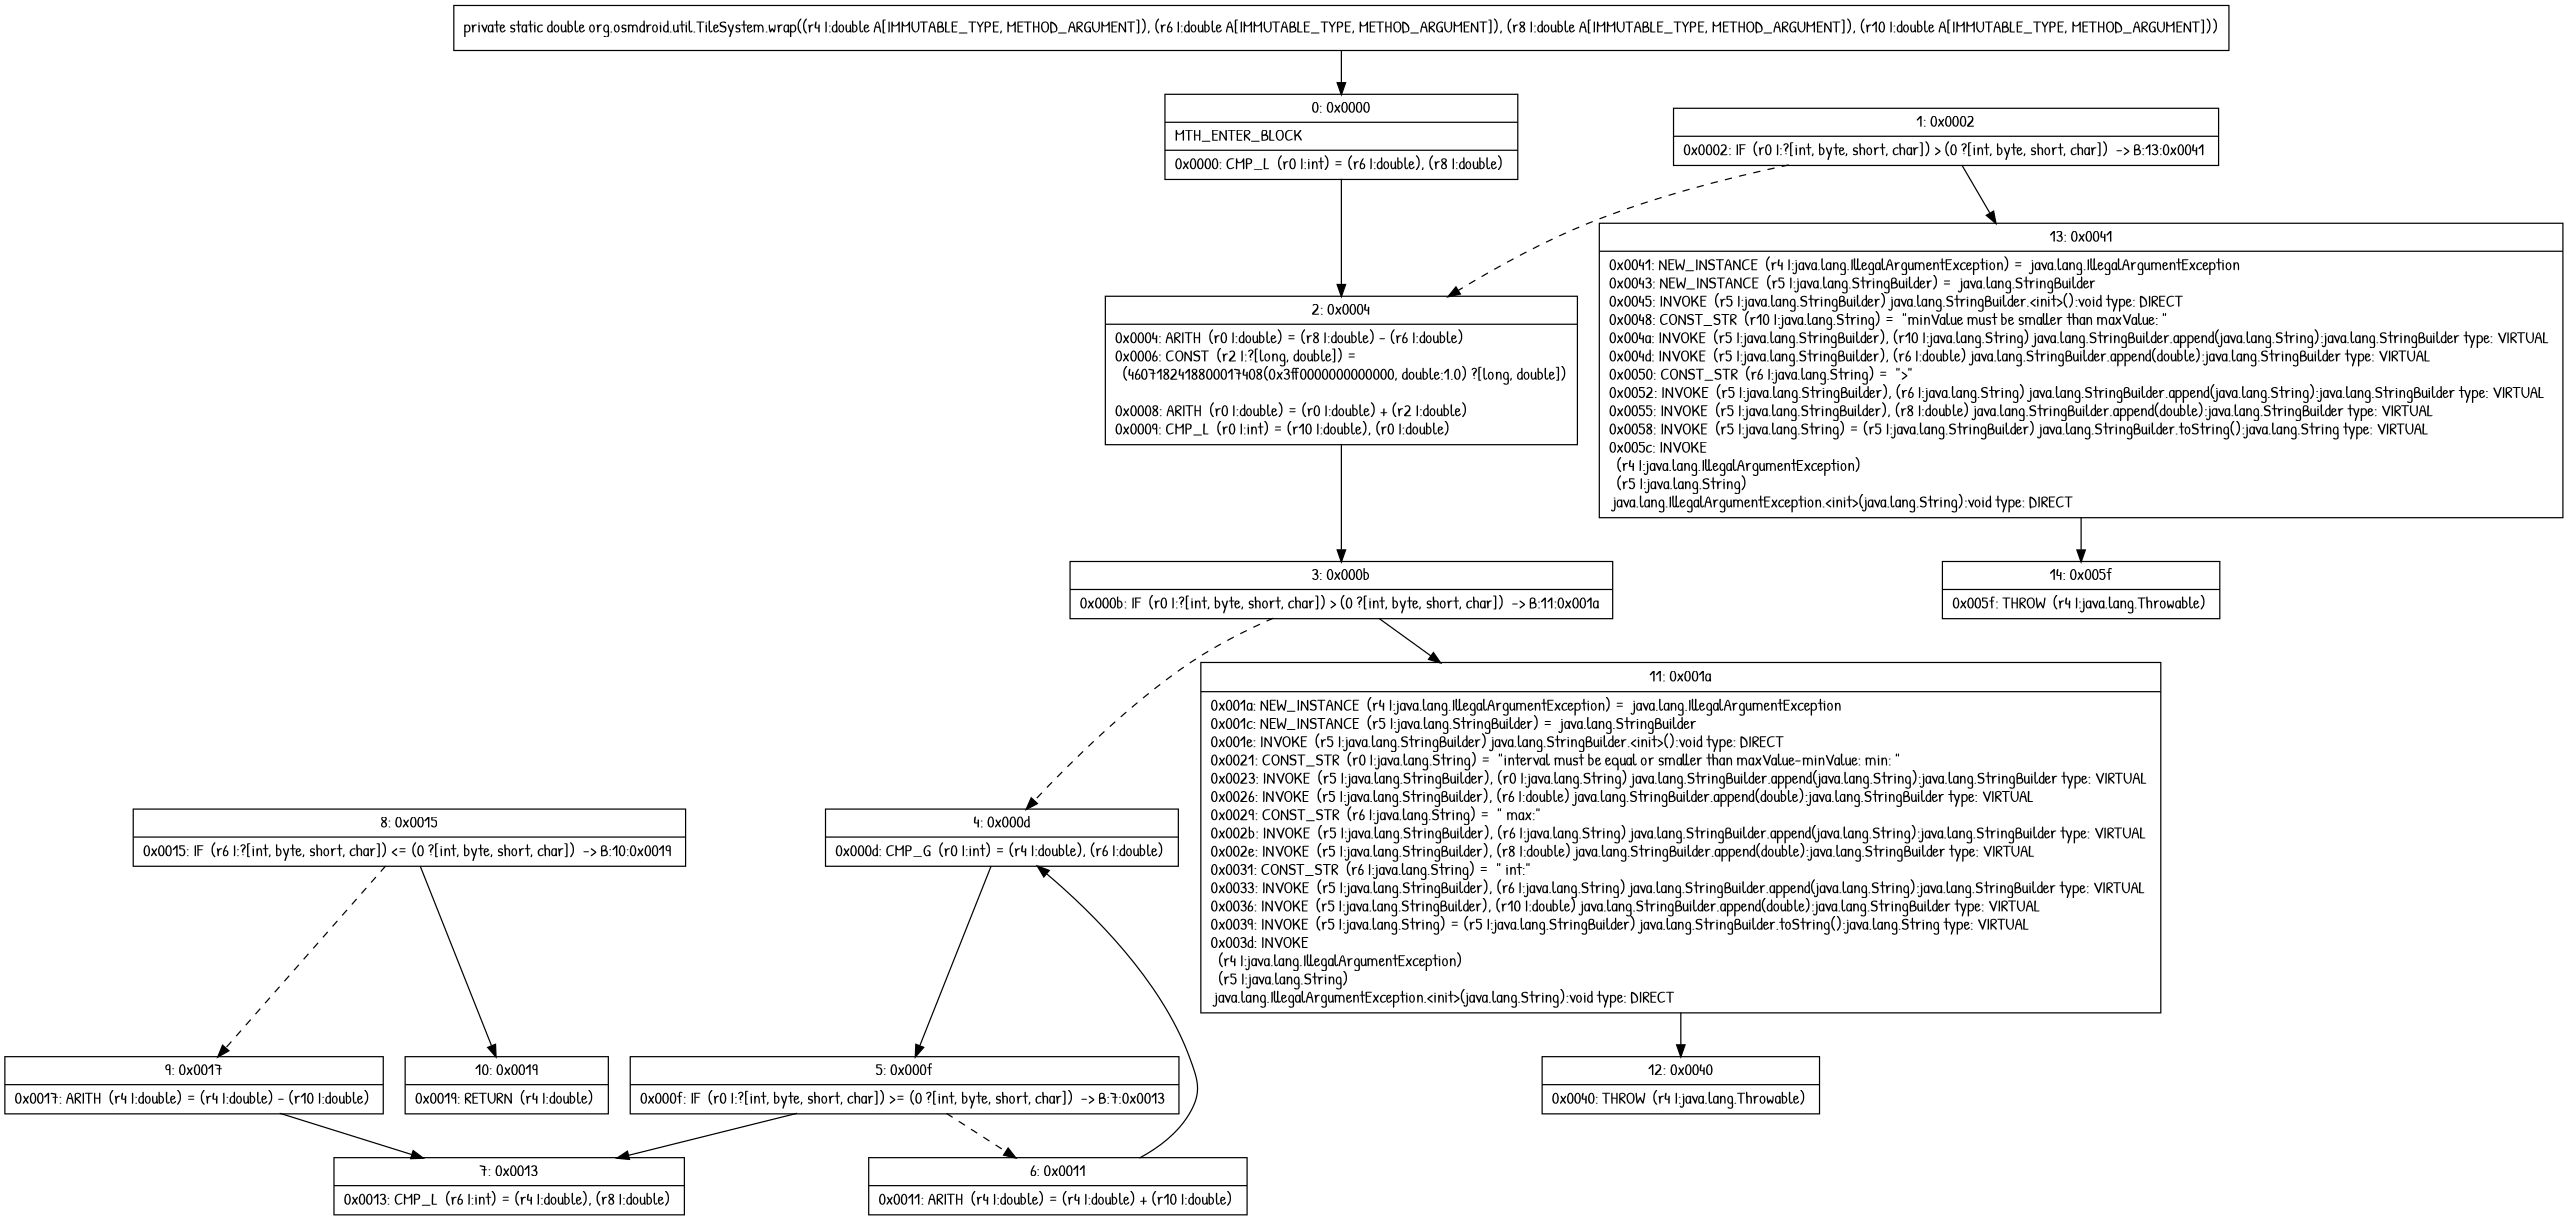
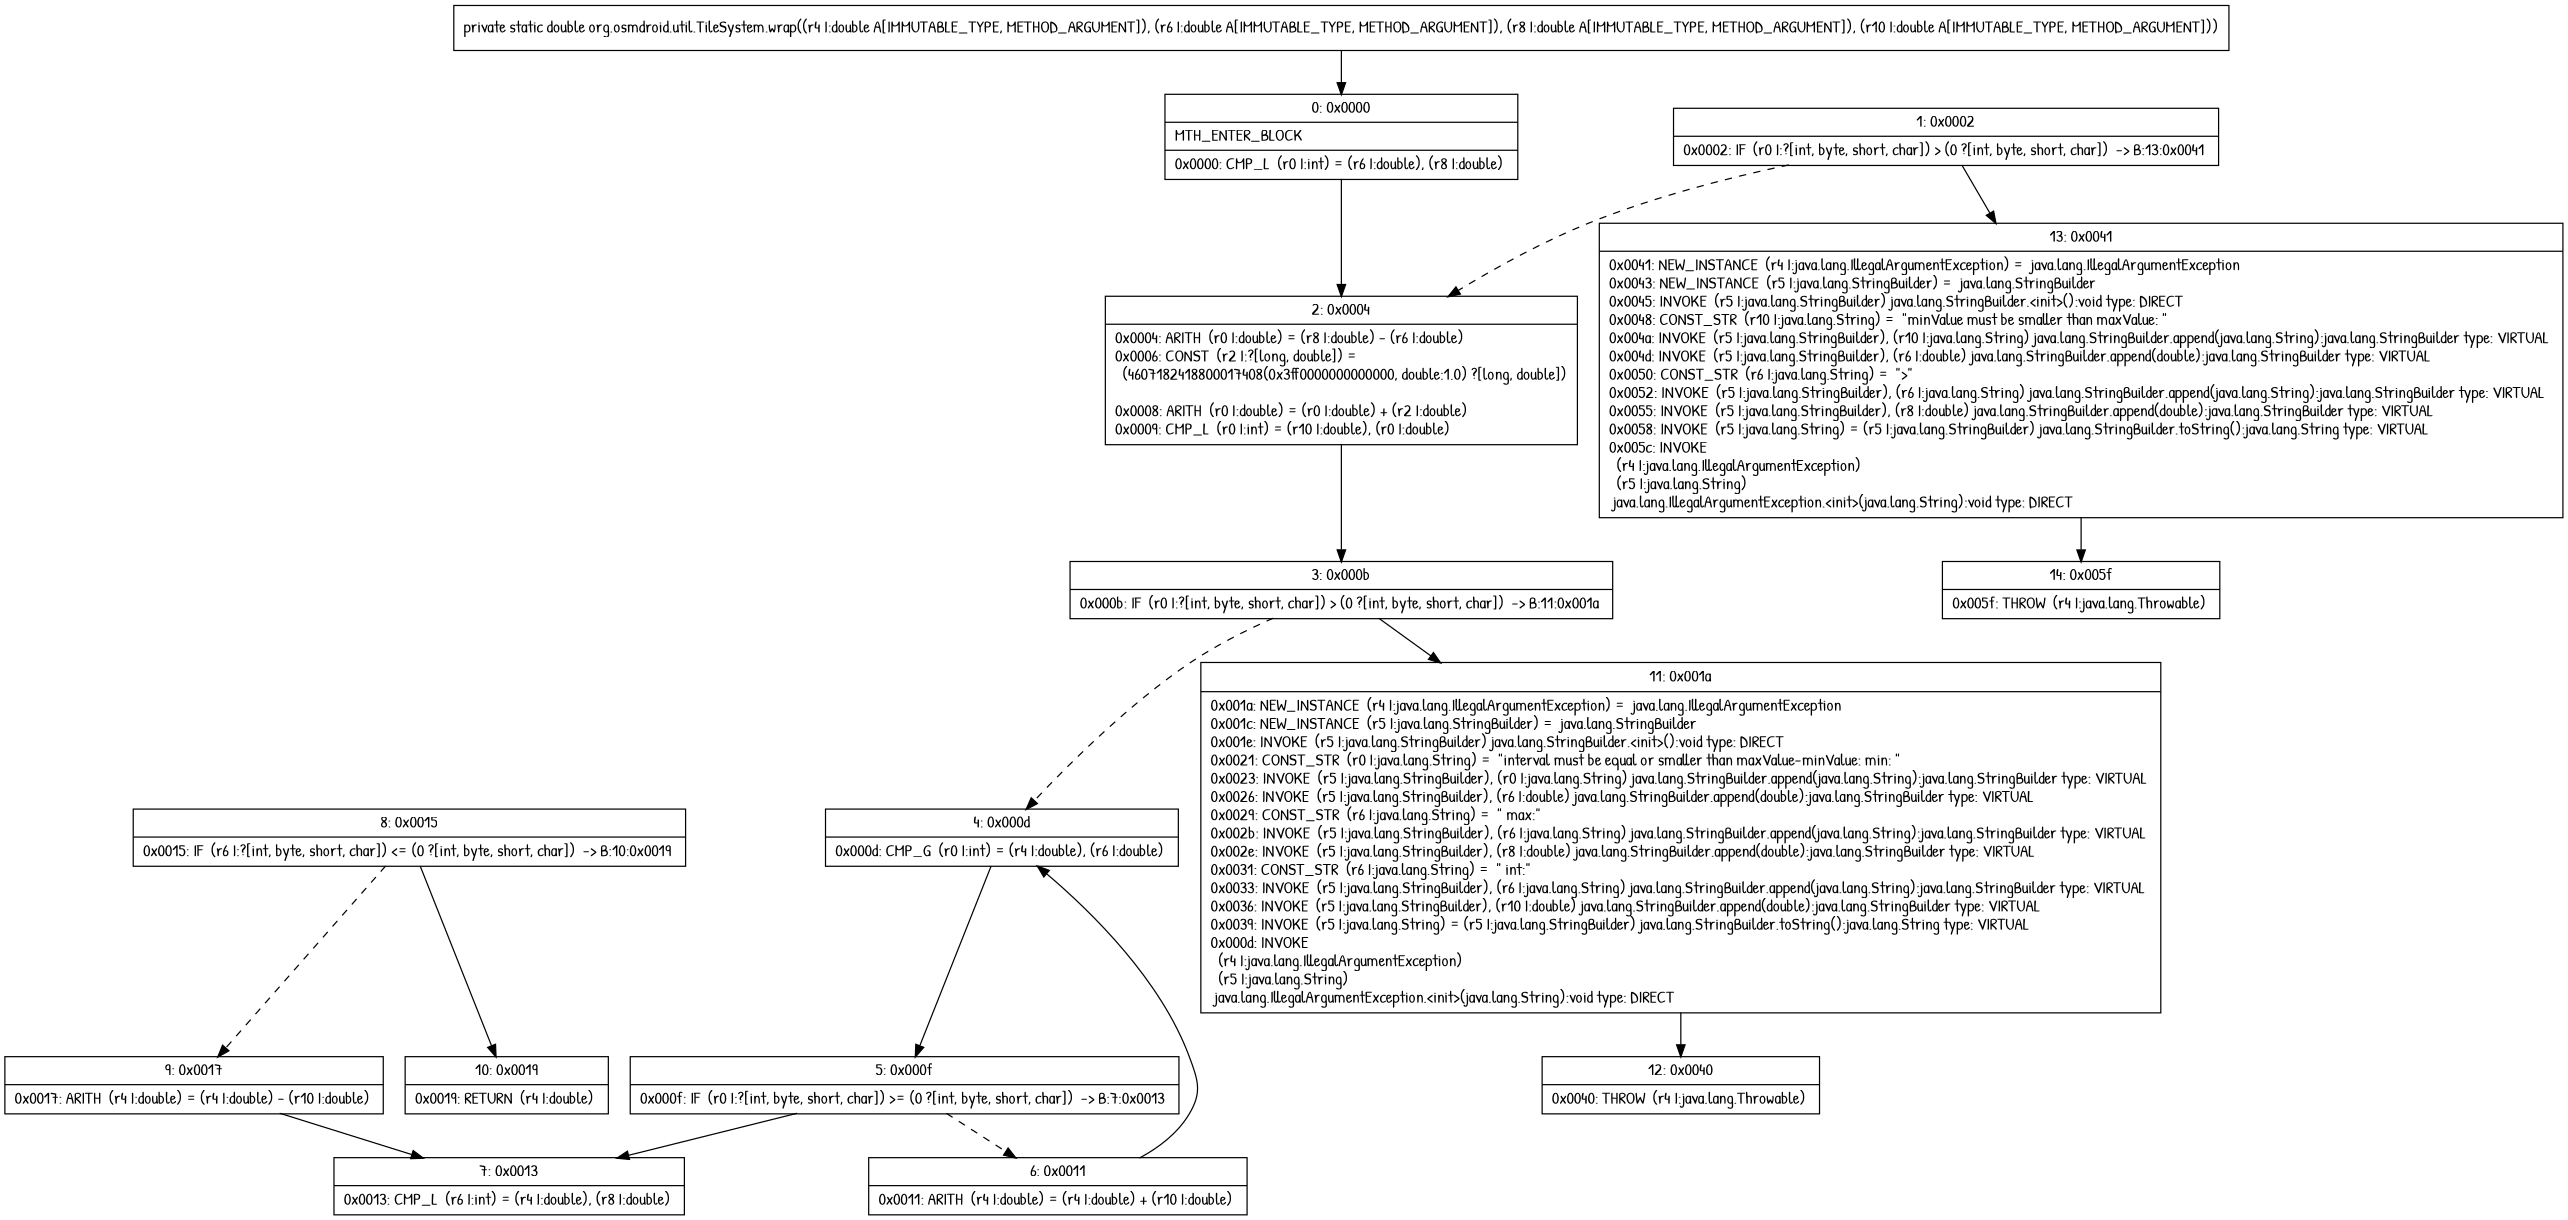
(1264, 943) -> (1264, 943)
